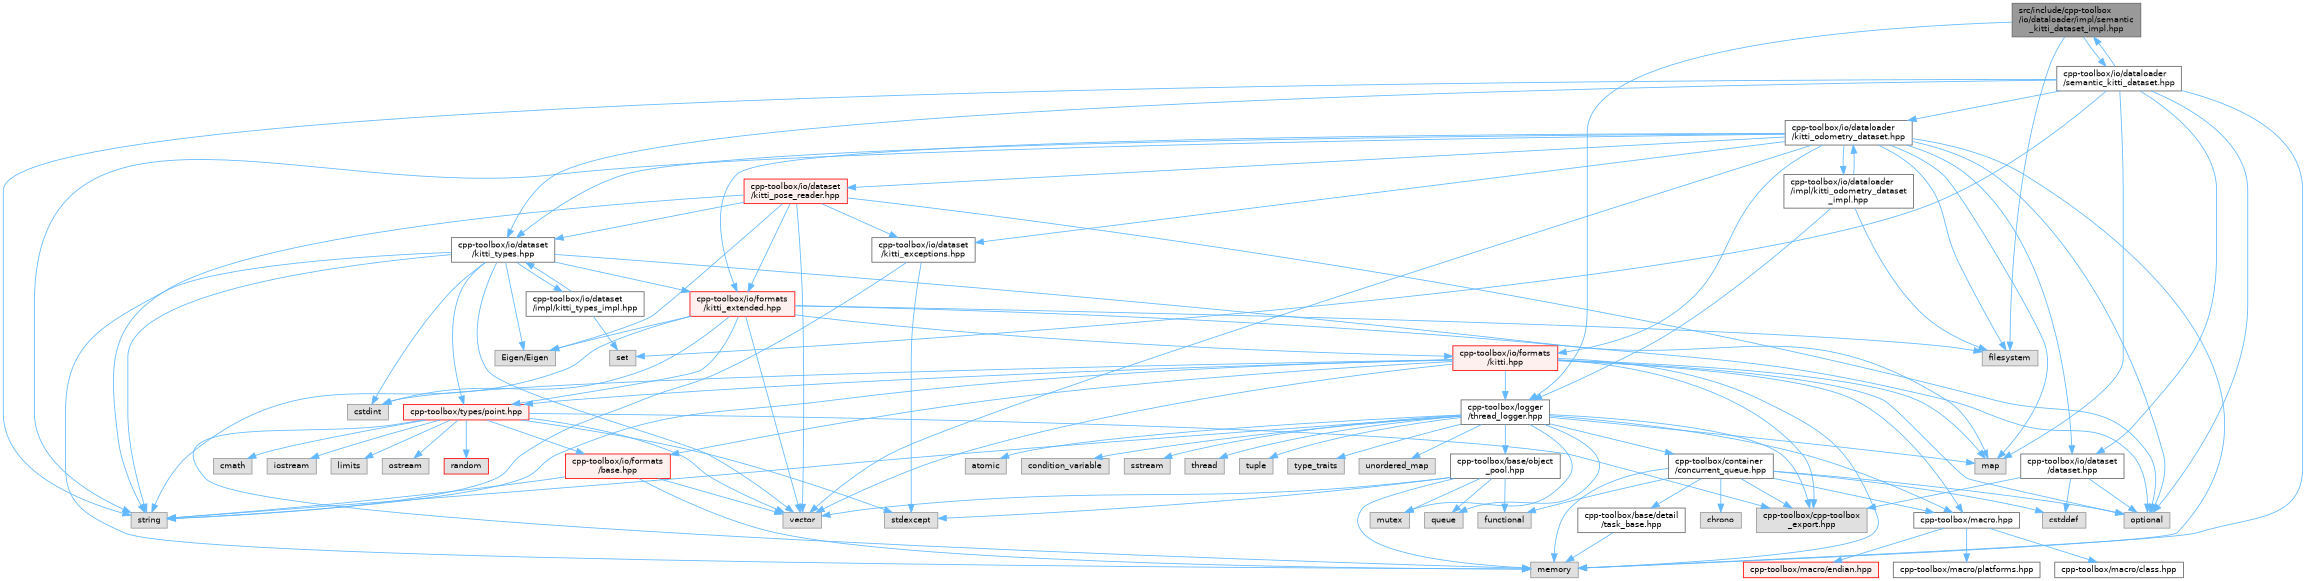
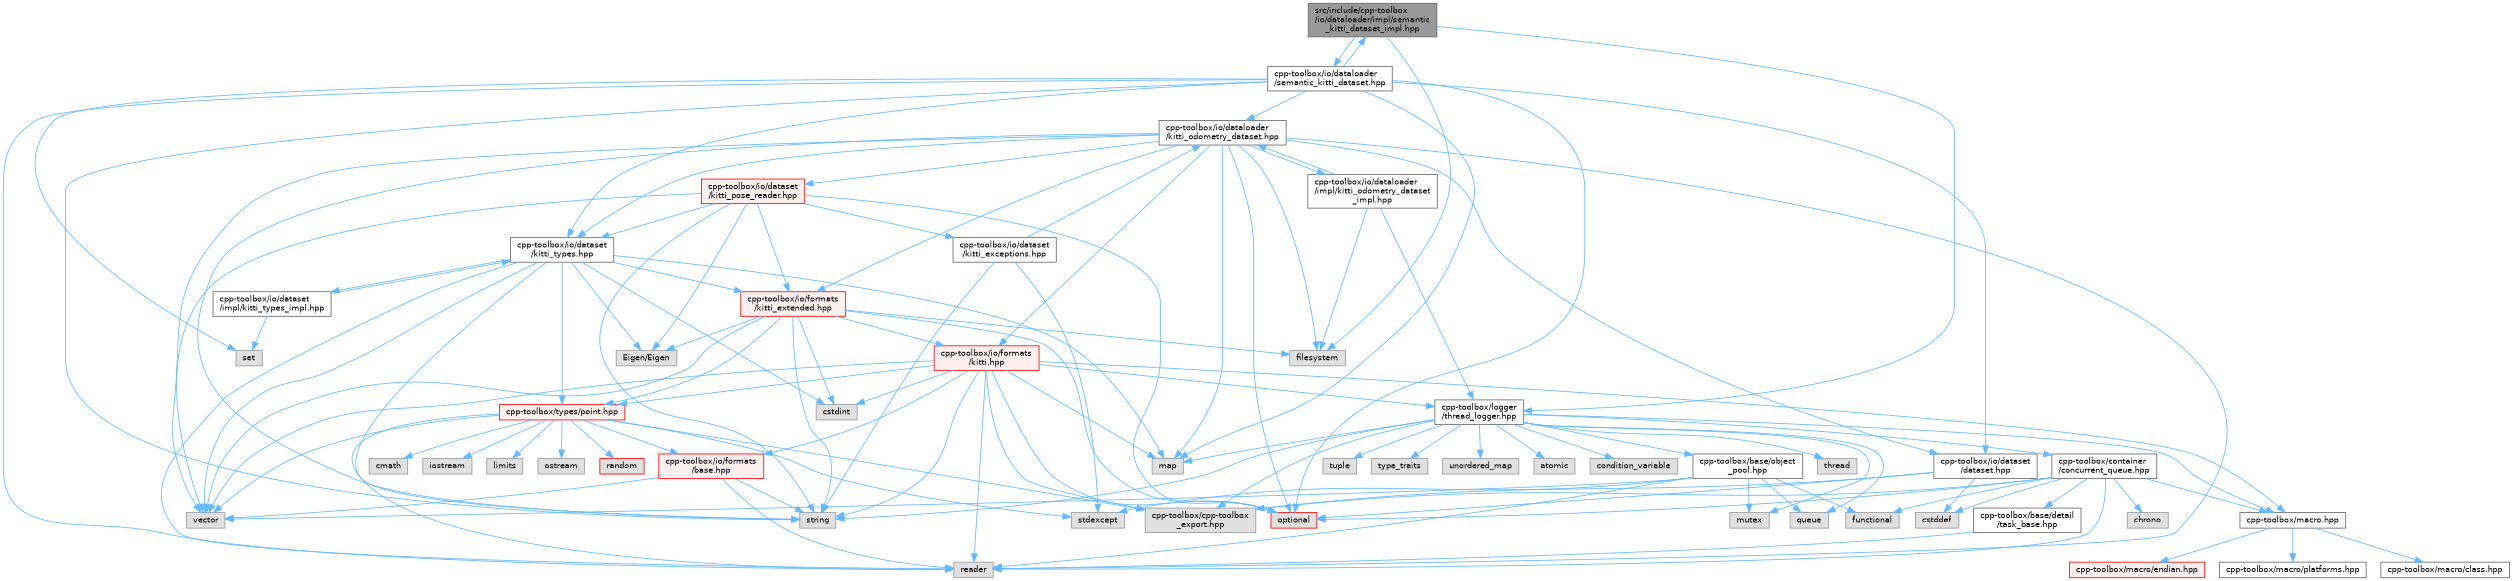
(1384, 192) -> (1110, 193)
(1147, 466) -> none
(2147, 520) -> (1294, 520)
(1554, 570) -> (974, 570)
